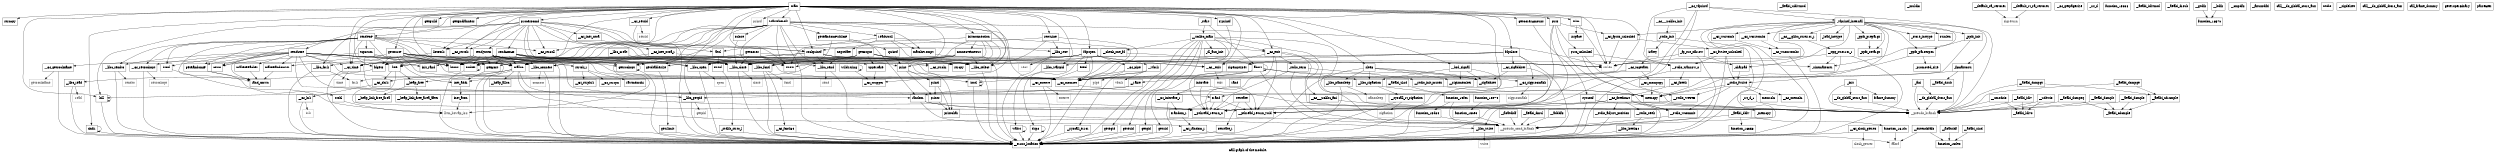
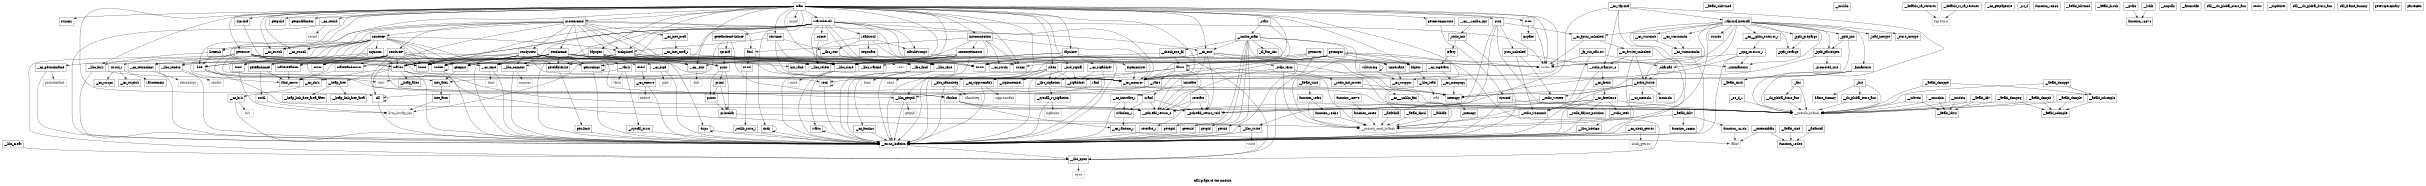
none -> (352, 53)
none -> (1958, 98)
(832, 141) -> (987, 152)
